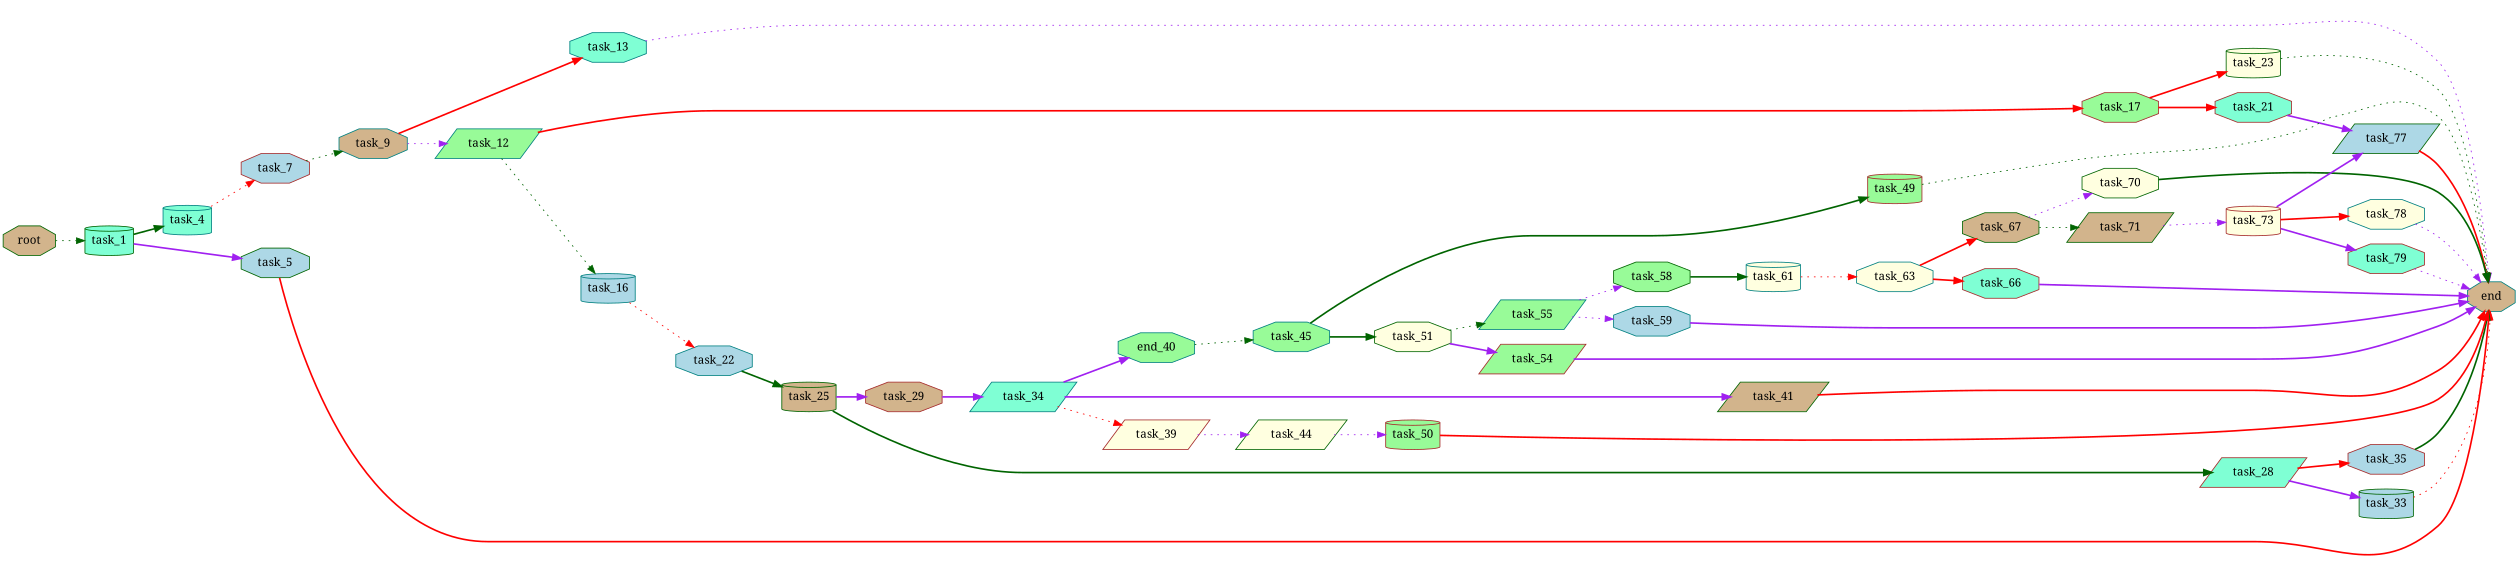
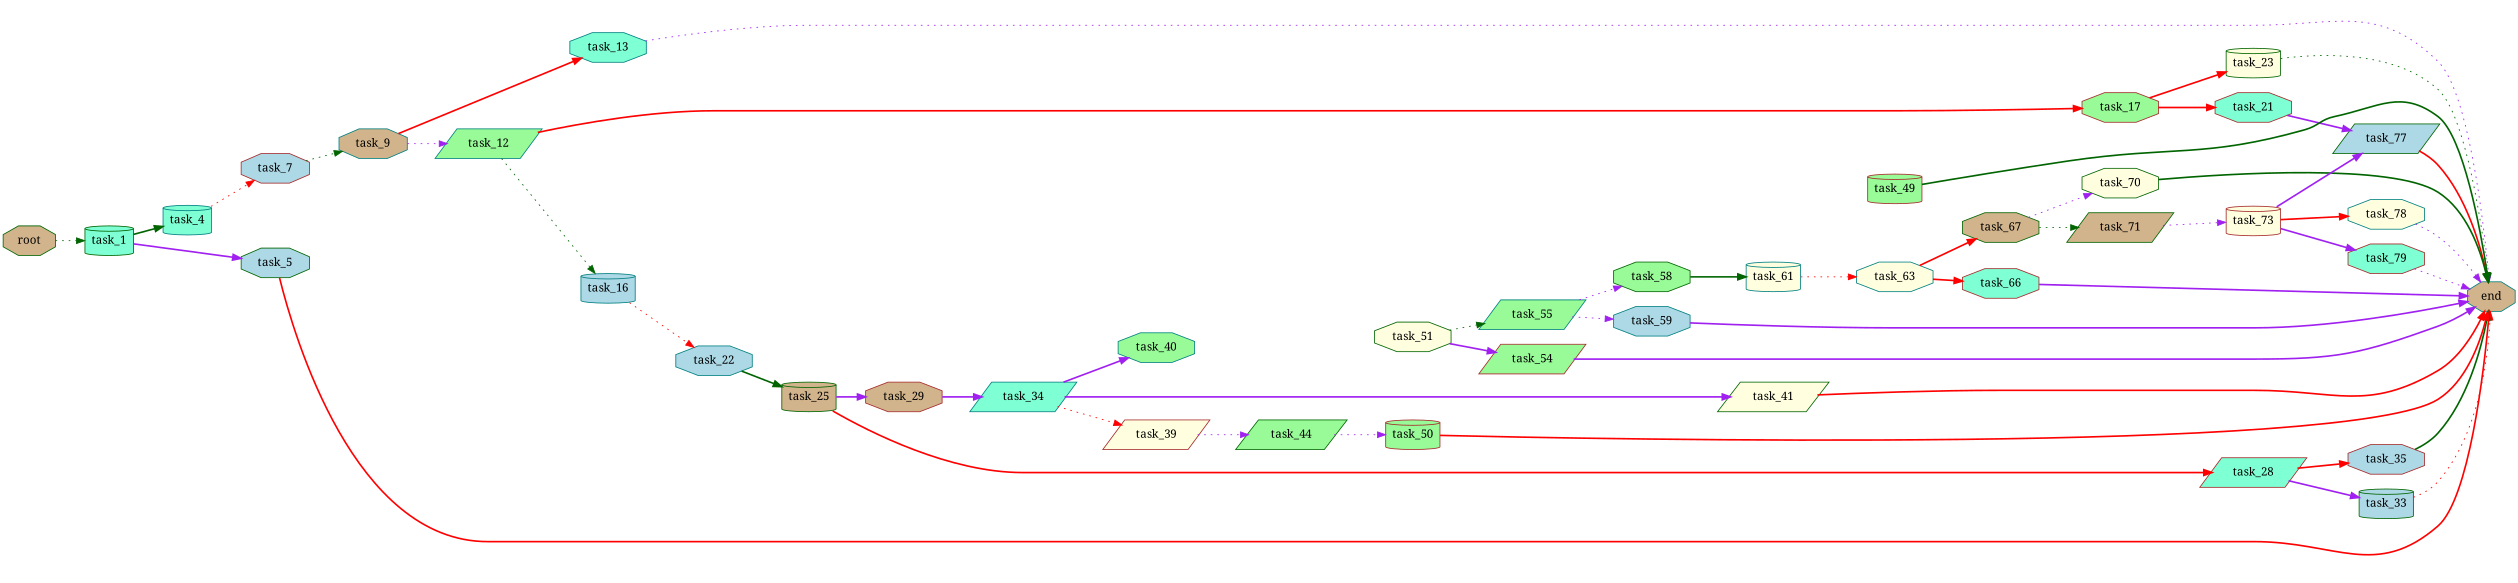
(2266, 139) -> (2266, 139)
(1291, 337) -> none
(1156, 348) -> (1156, 348)
(1773, 397) -> (1773, 397)
(1291, 435) -> (1291, 435)
(1512, 473) -> (1512, 473)
